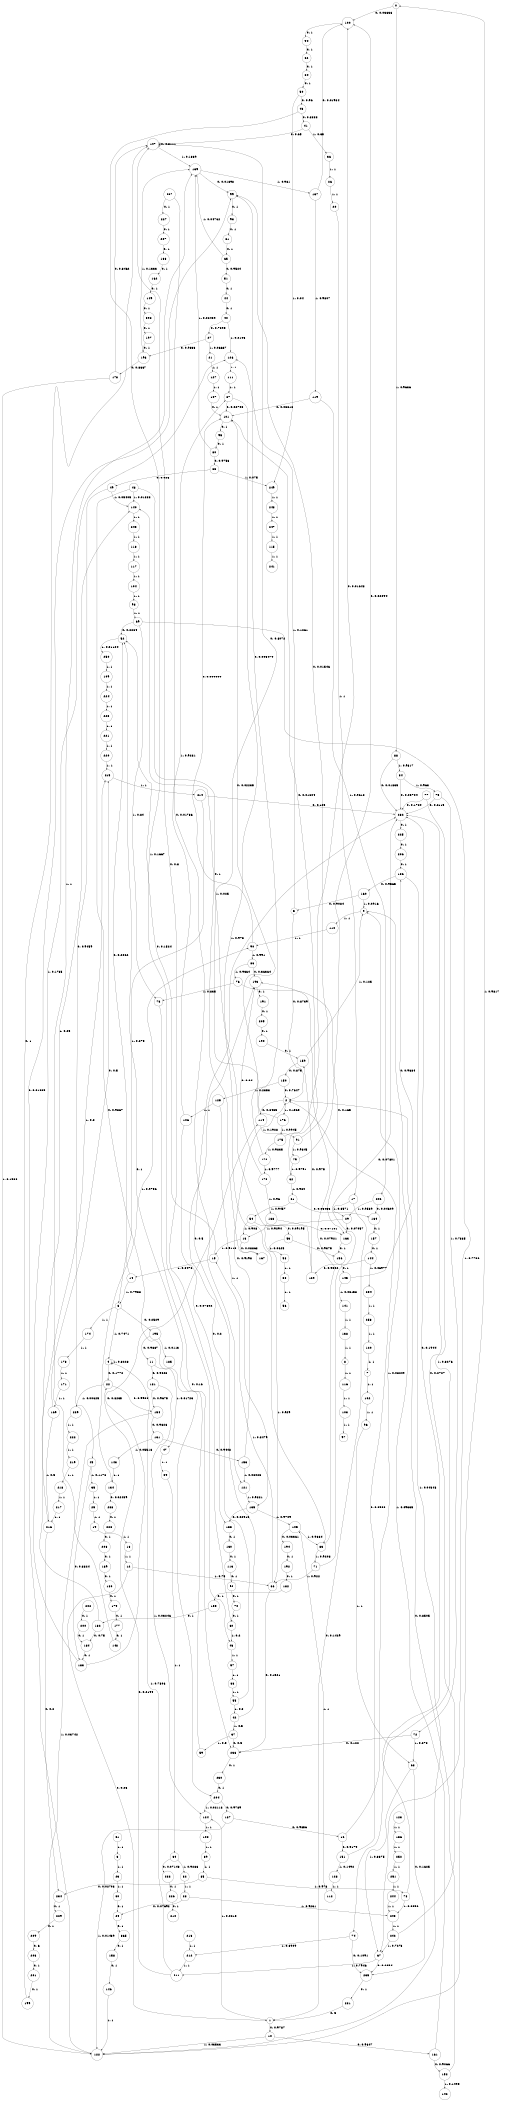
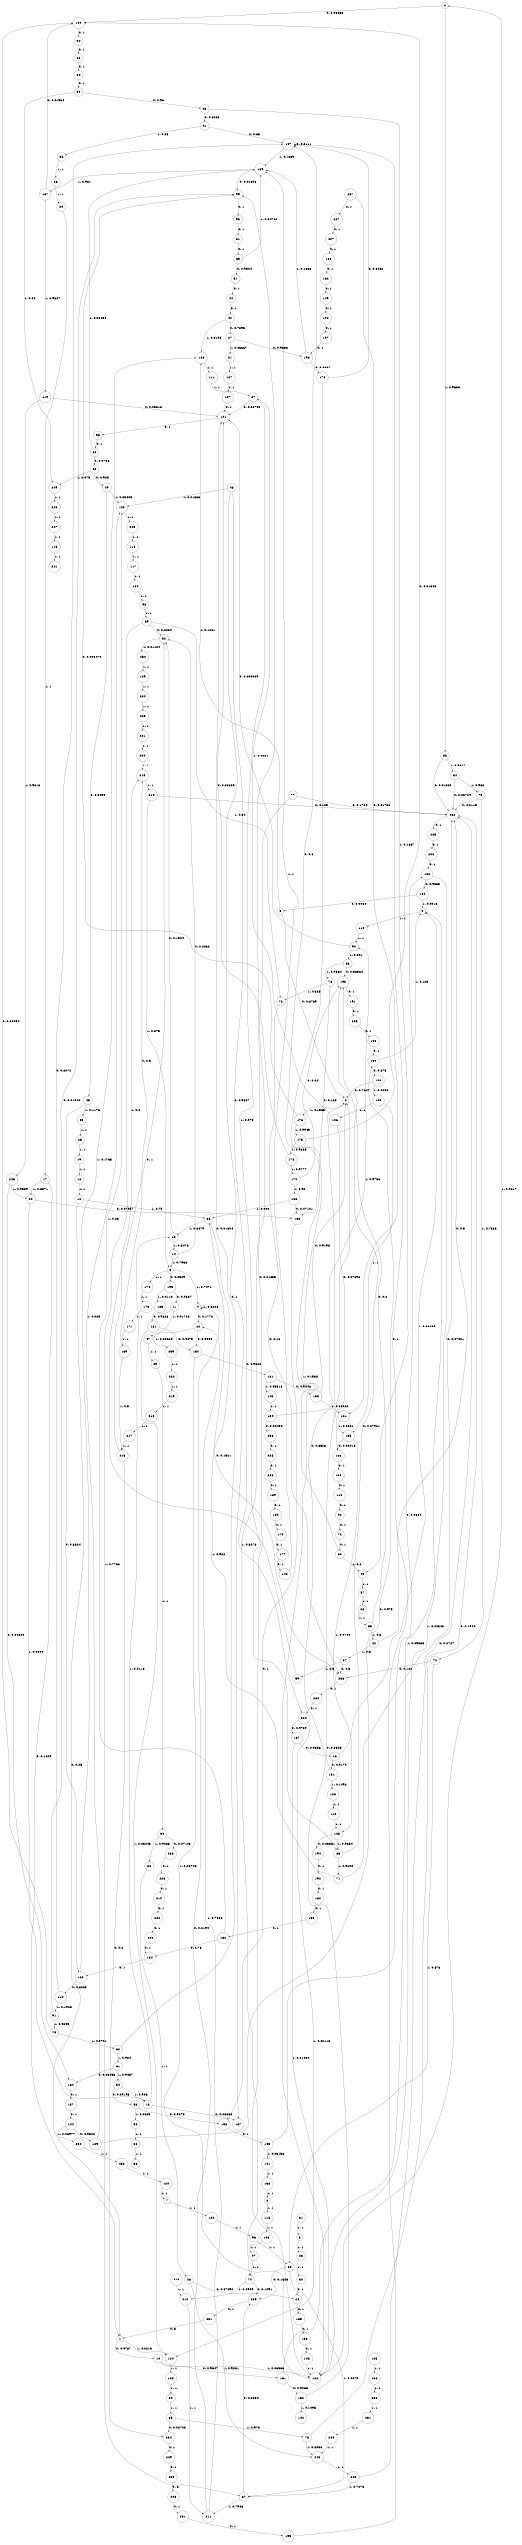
(149, 318) -> (326, 318)
(270, 1103) -> none
none -> (158, 1908)
(124, 1936) -> (299, 2319)
none -> (252, 2267)
